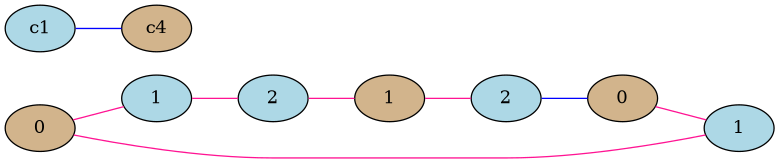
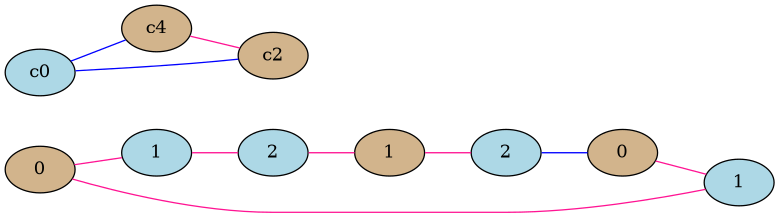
(40, 28) -> (40, 72)
none -> (273, 56)
